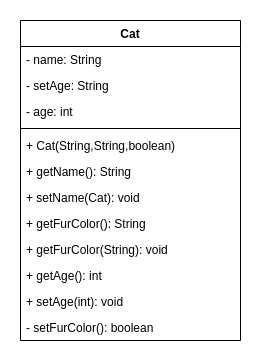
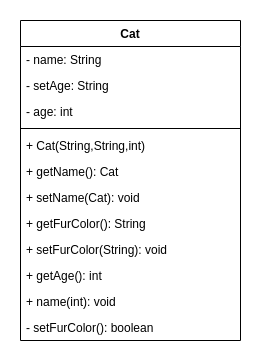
(111, 146) -> (97, 146)
(87, 172) -> (78, 172)
(110, 250) -> (110, 250)
(85, 302) -> (78, 302)
